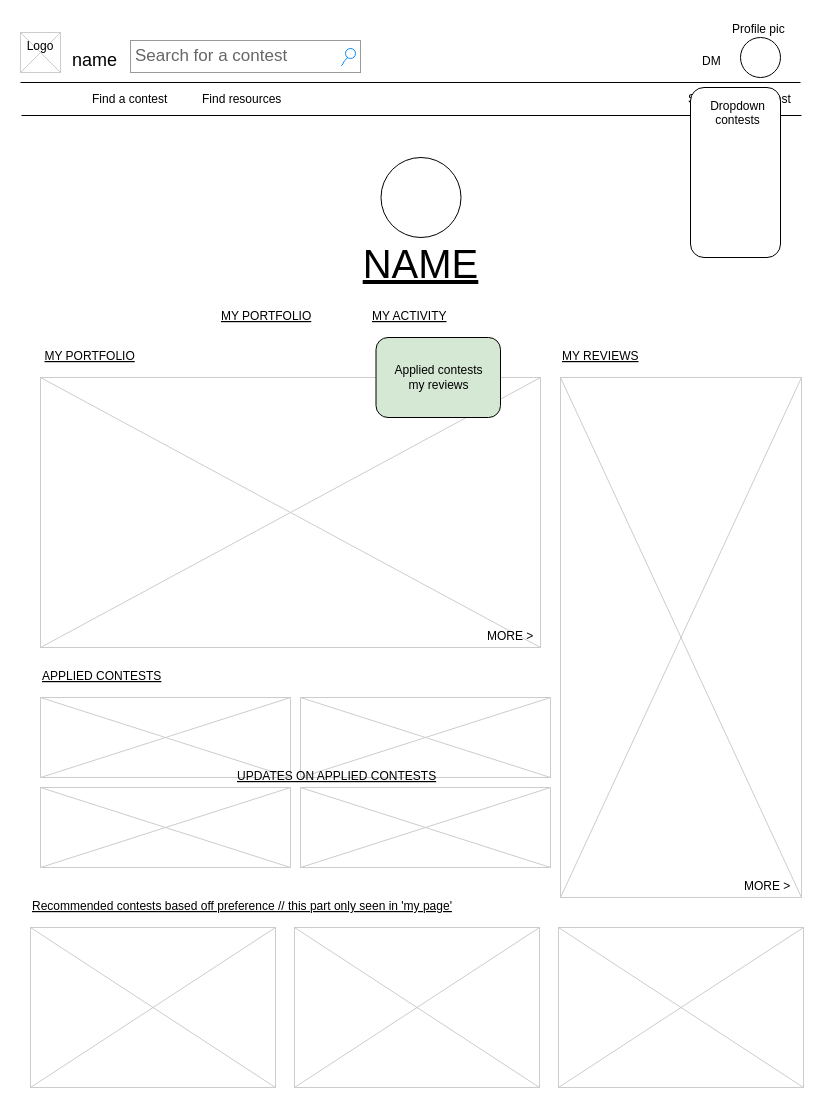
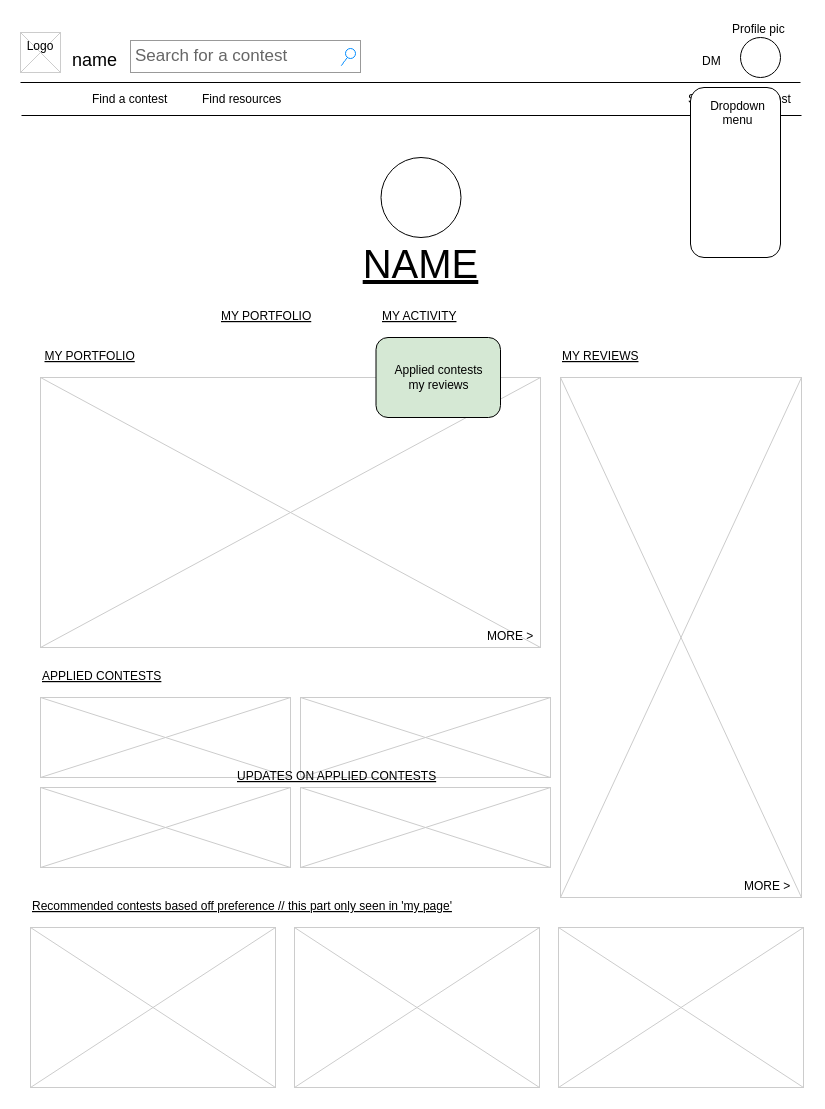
(738, 106) -> (738, 106)
(408, 318) -> (418, 318)
